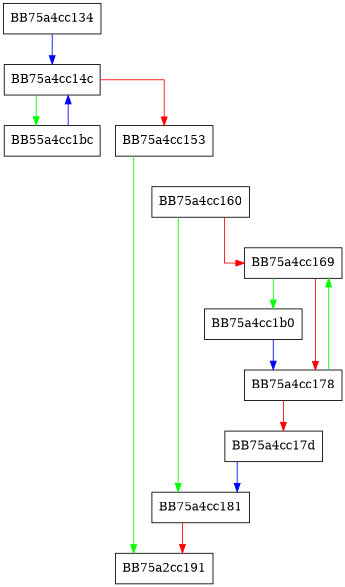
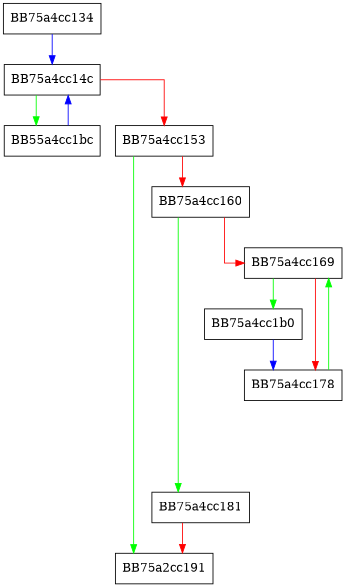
none -> (182, 167)
(274, 446) -> none
